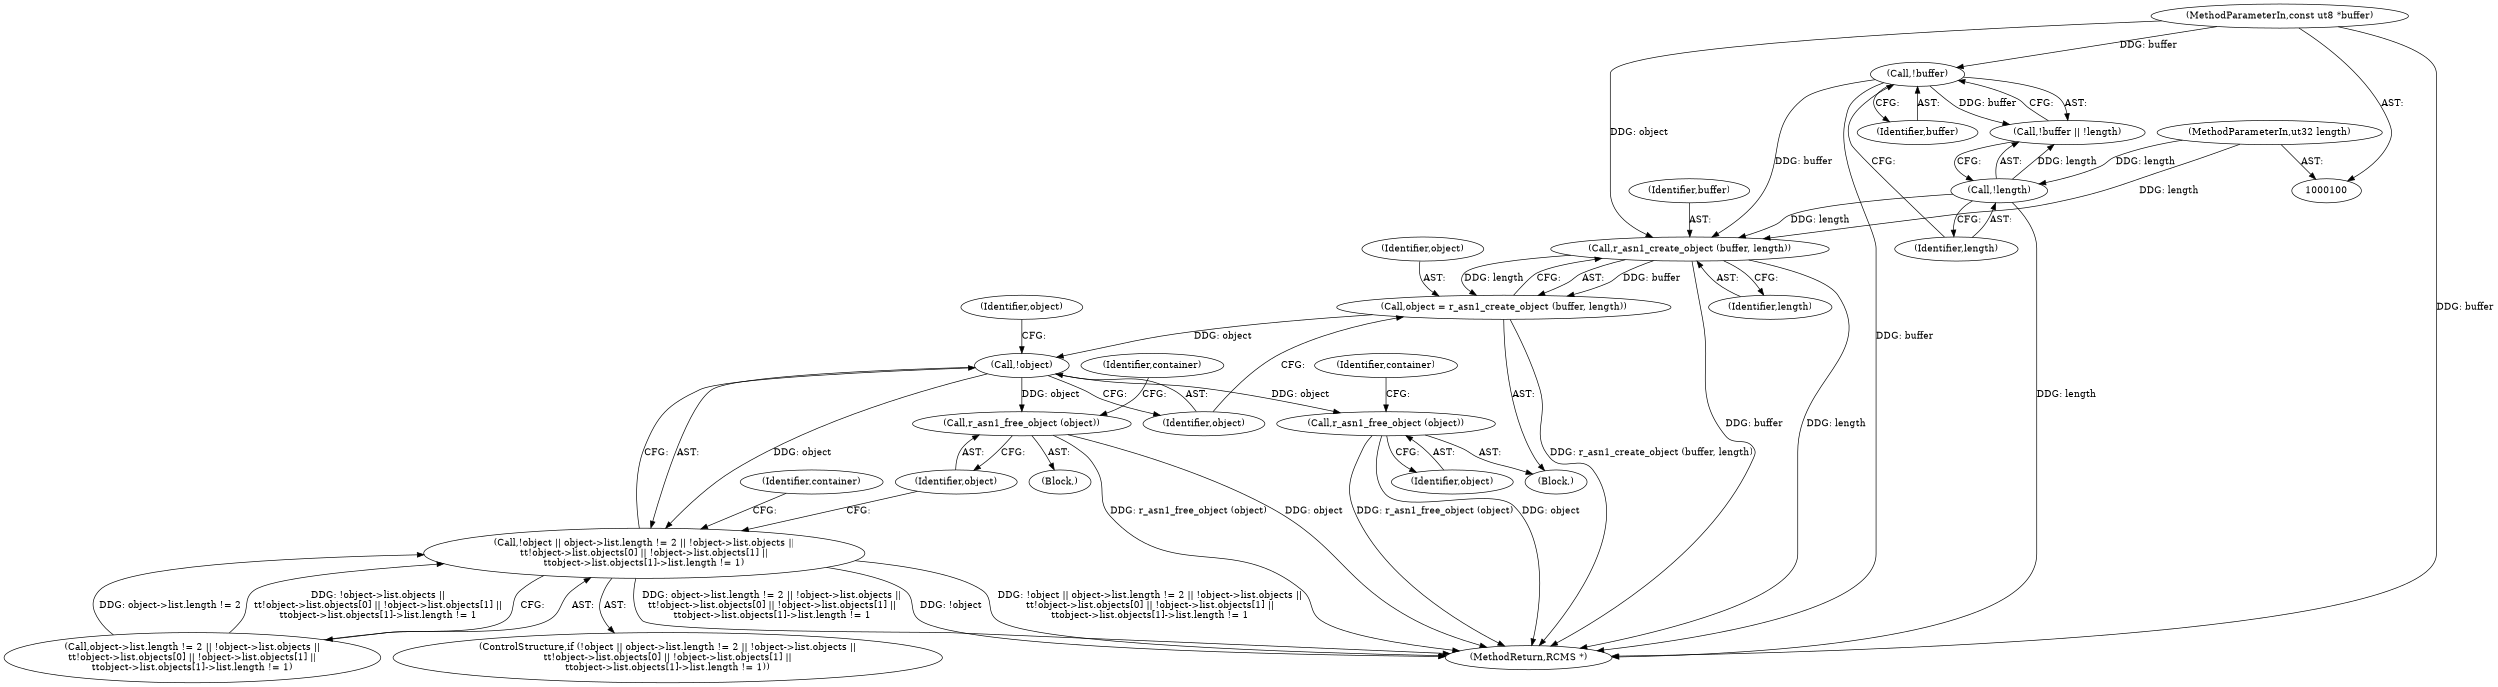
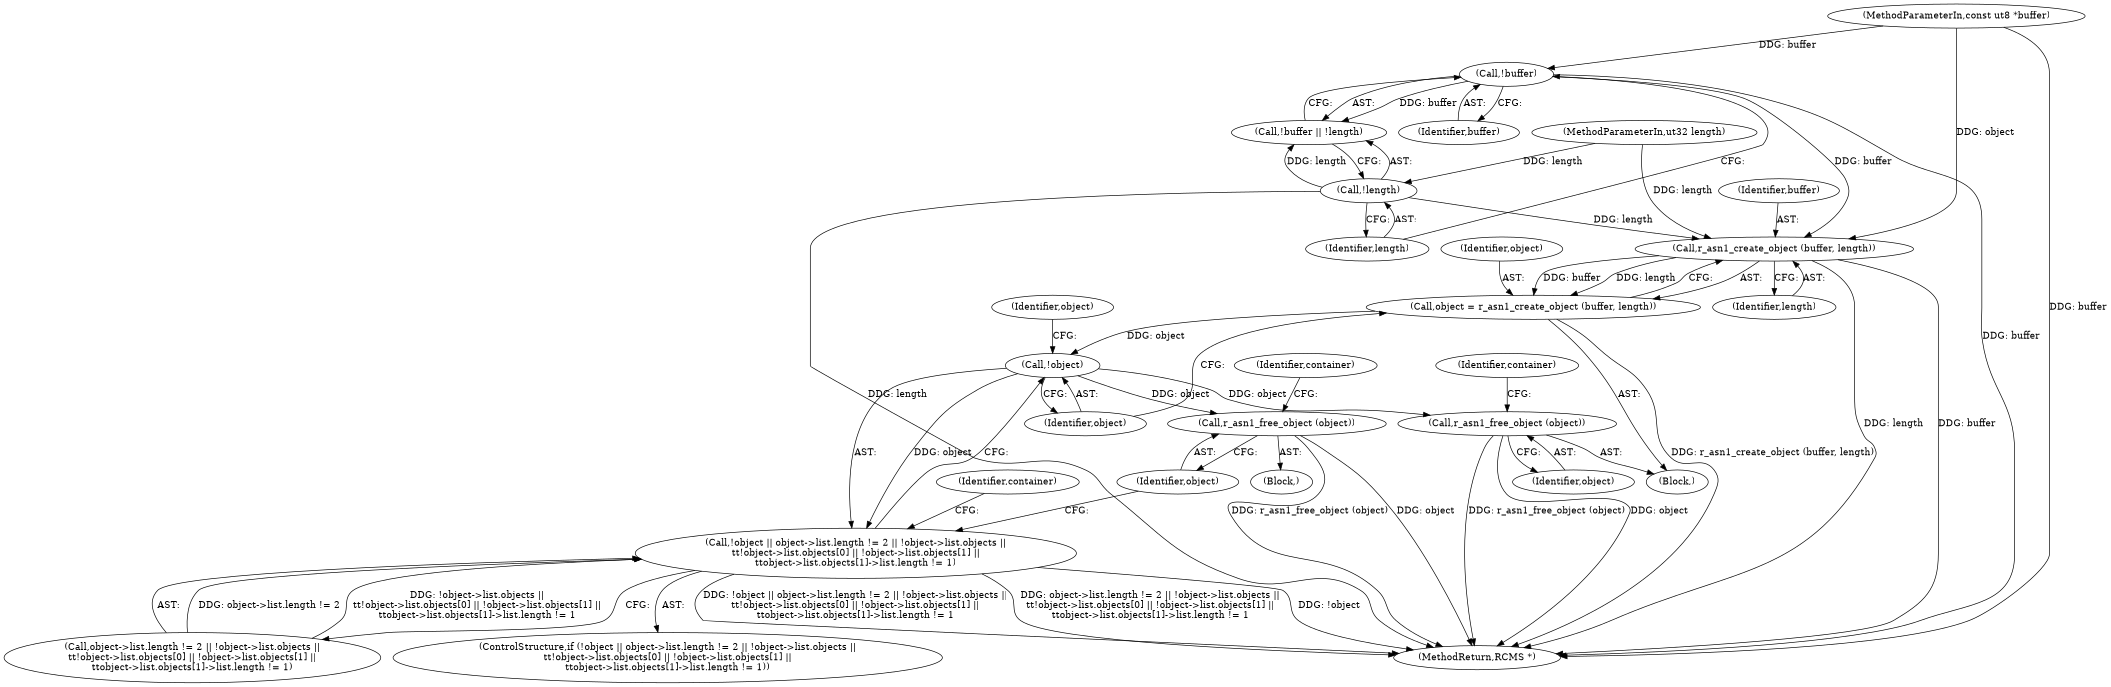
(2327, 191) -> none
